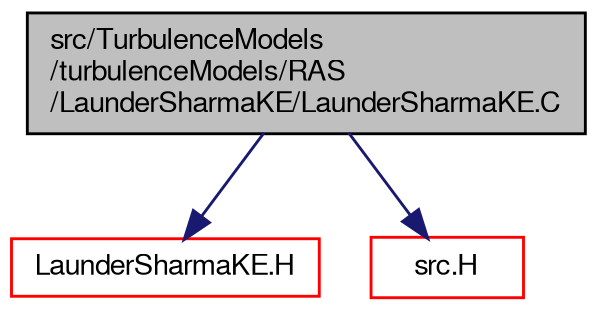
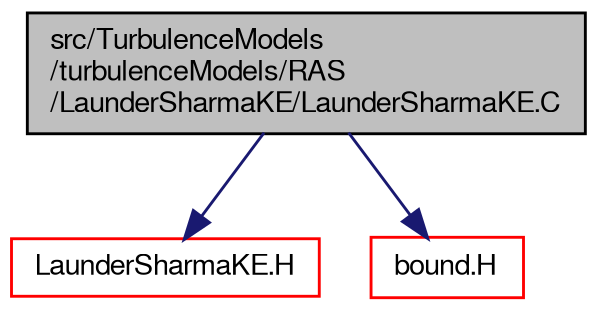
(447, 268) -> (447, 268)
